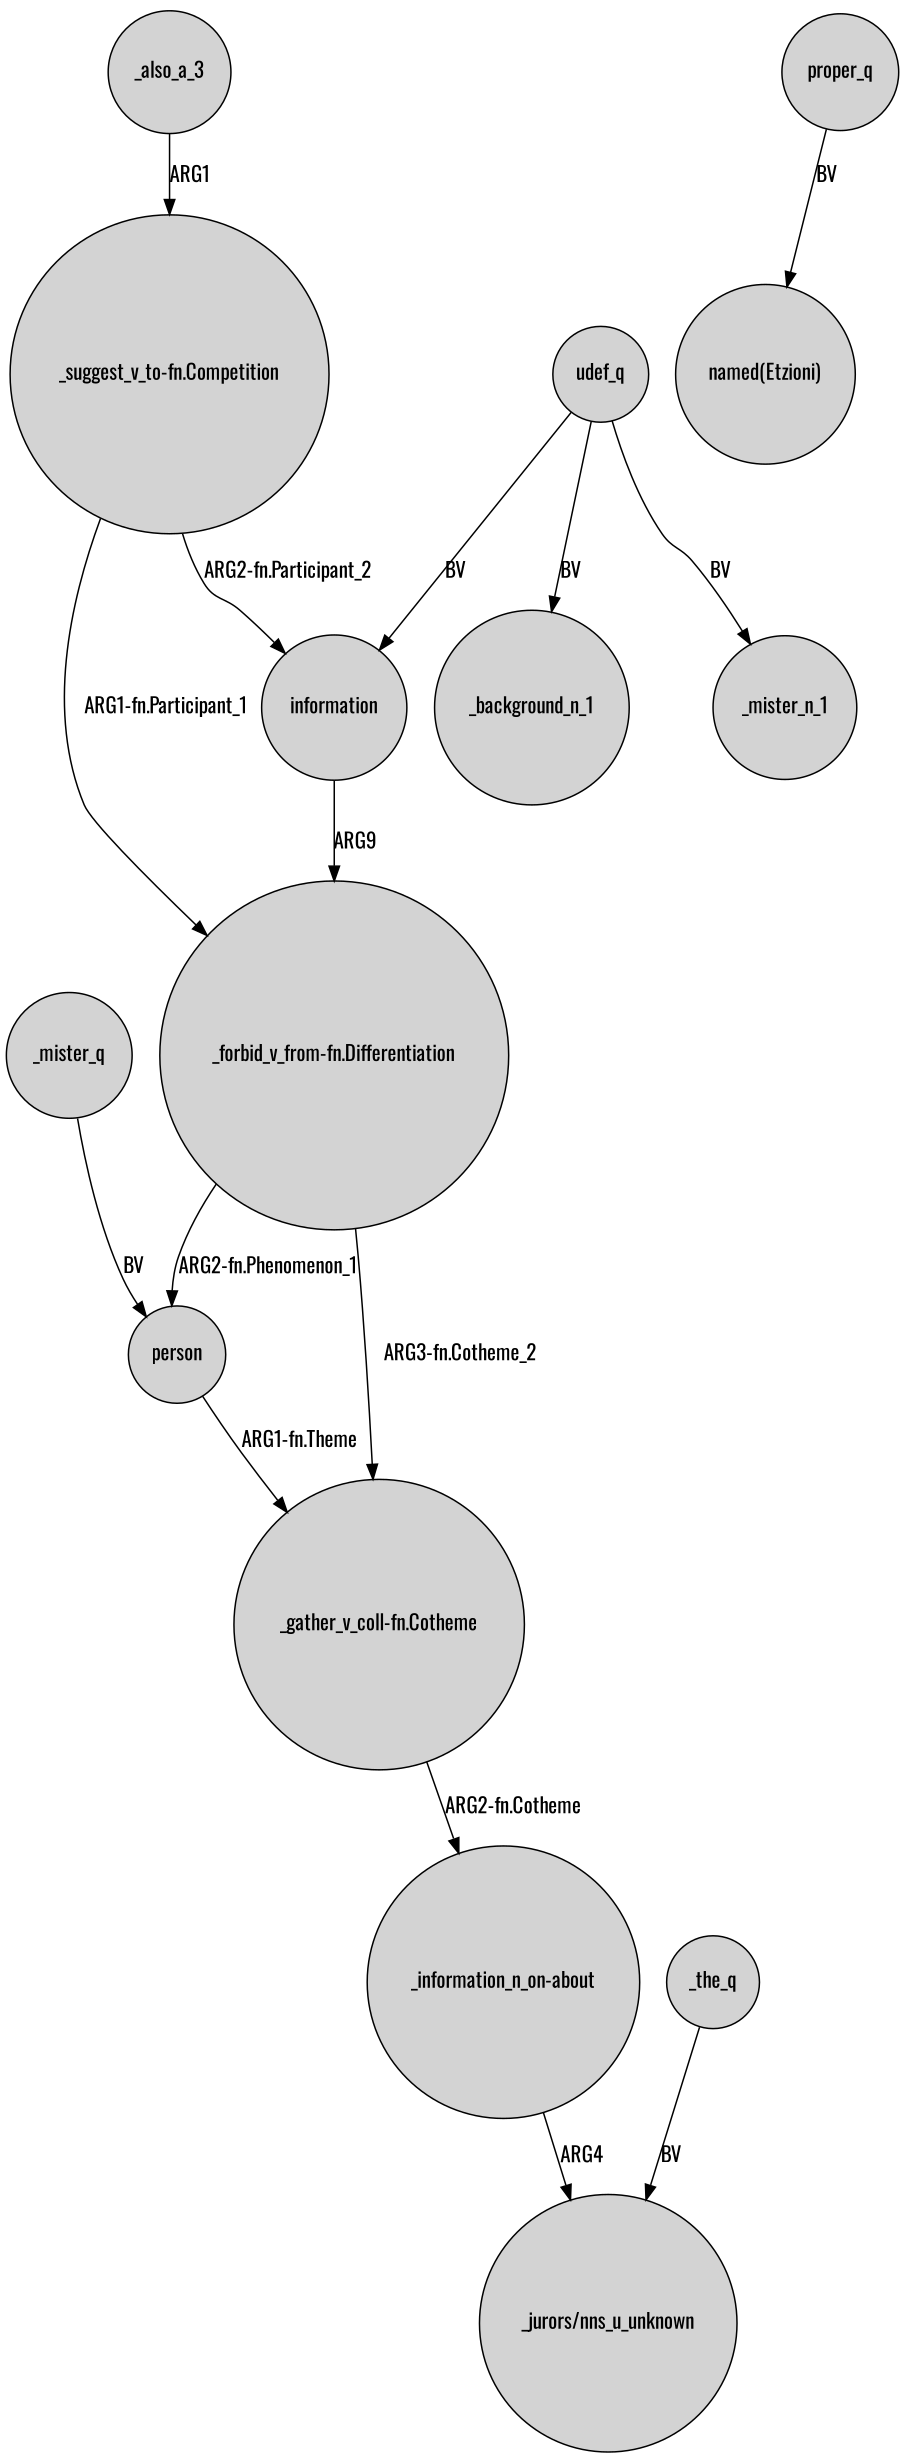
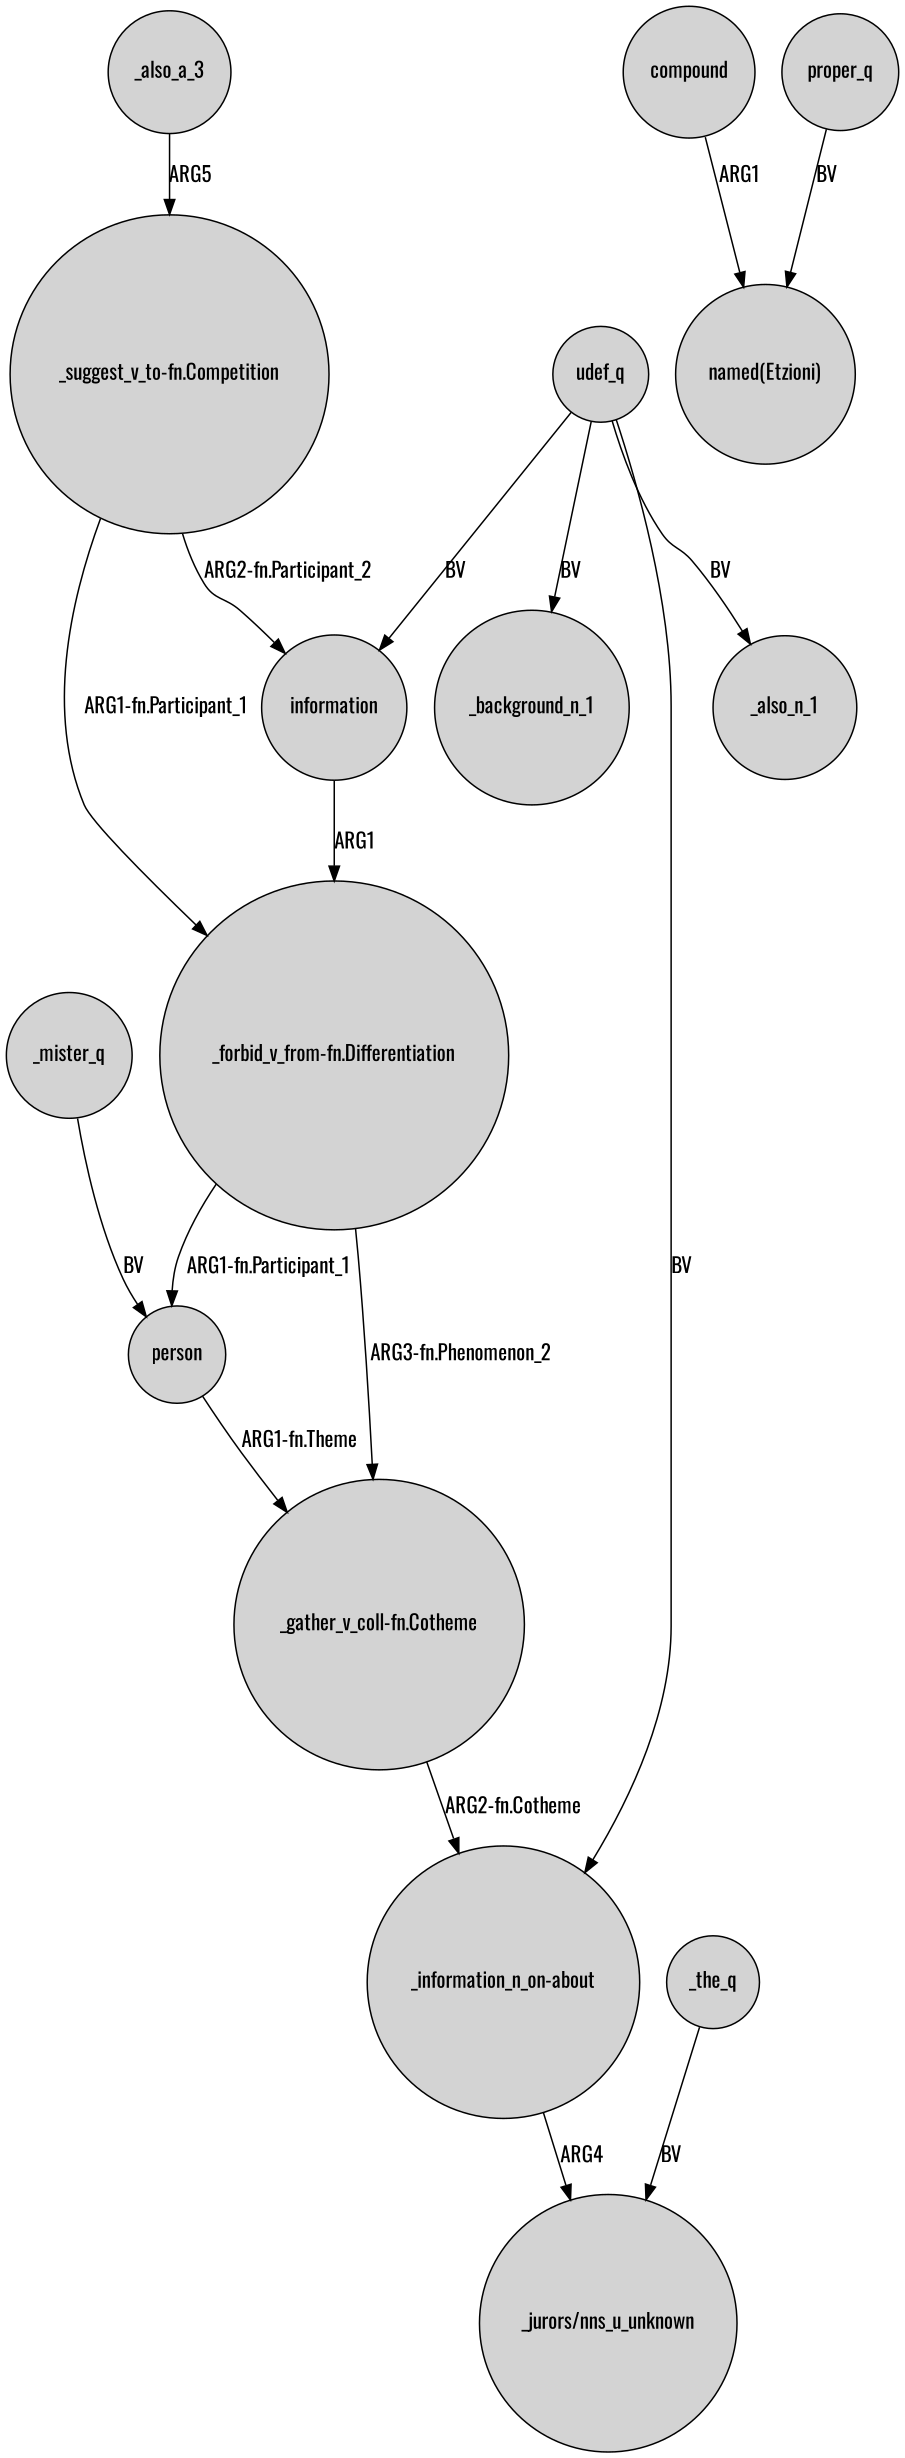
none -> (689, 72)
(191, 177) -> (191, 177)
(785, 708) -> (785, 708)
(355, 843) -> (355, 843)
none -> (671, 1144)
(268, 1268) -> (268, 1268)
(461, 1355) -> (461, 1355)
